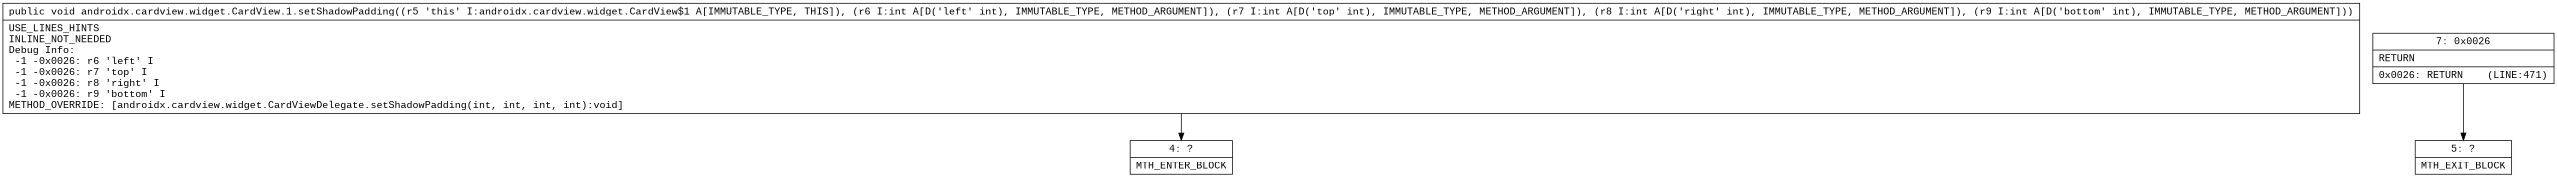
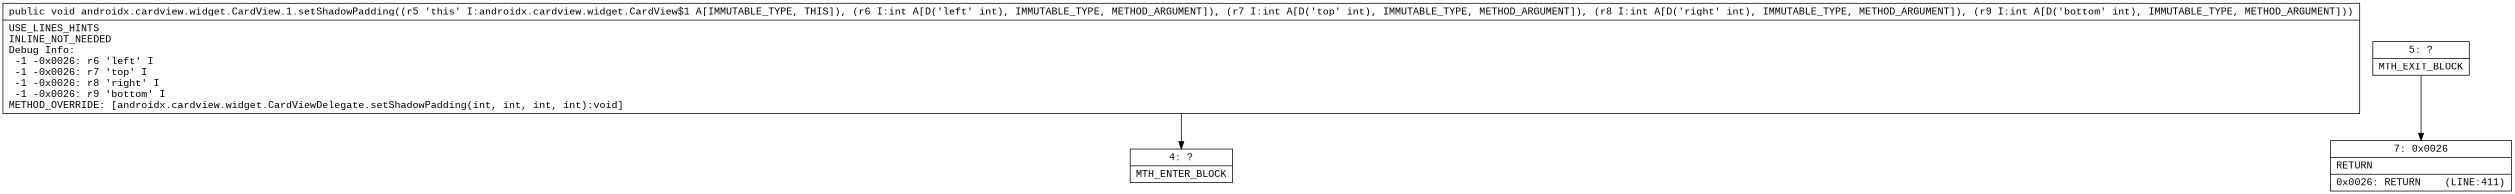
(2463, 75) -> (2421, 182)
(2463, 108) -> (2421, 104)
